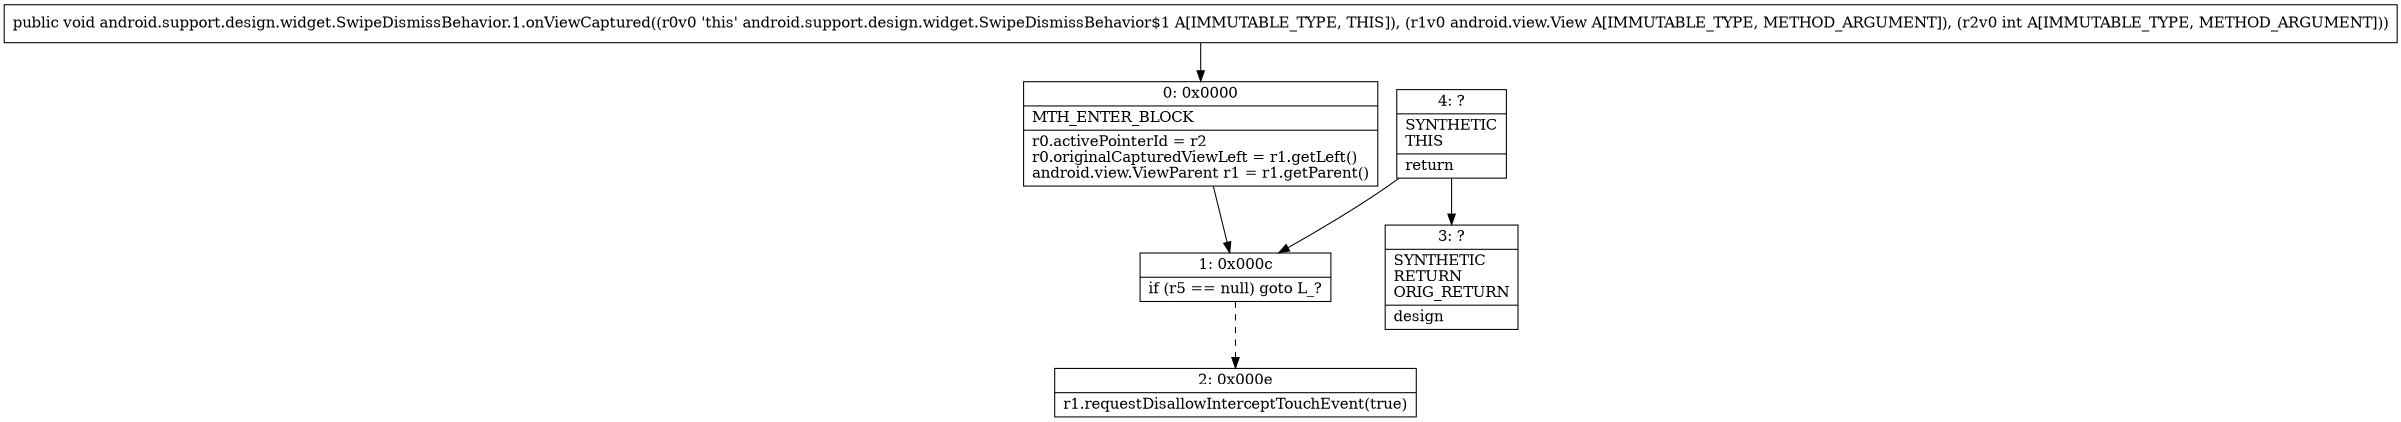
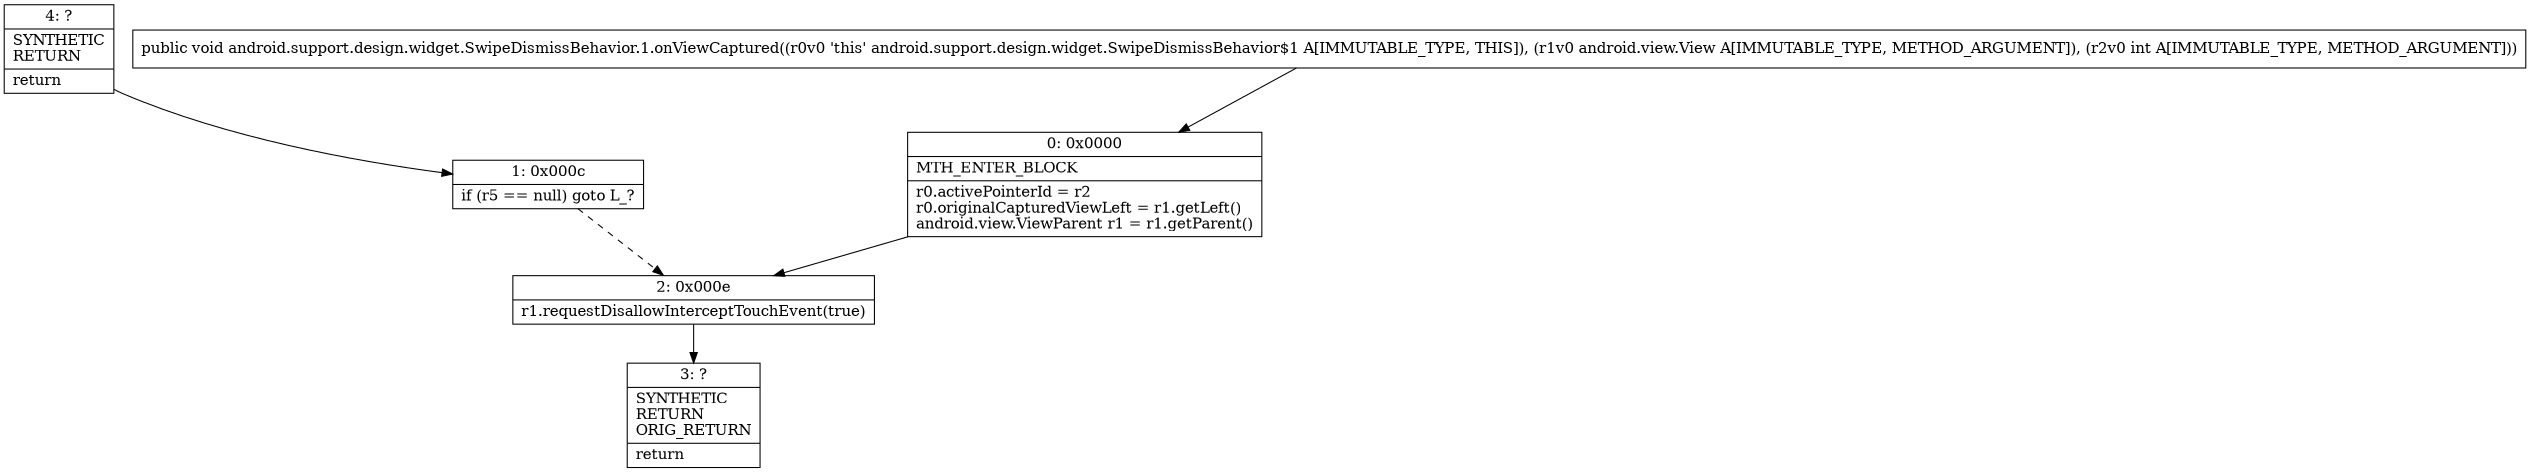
(1425, 141) -> (47, 56)
(1452, 196) -> (694, 338)
(1220, 214) -> (846, 255)
(1419, 317) -> (660, 455)
